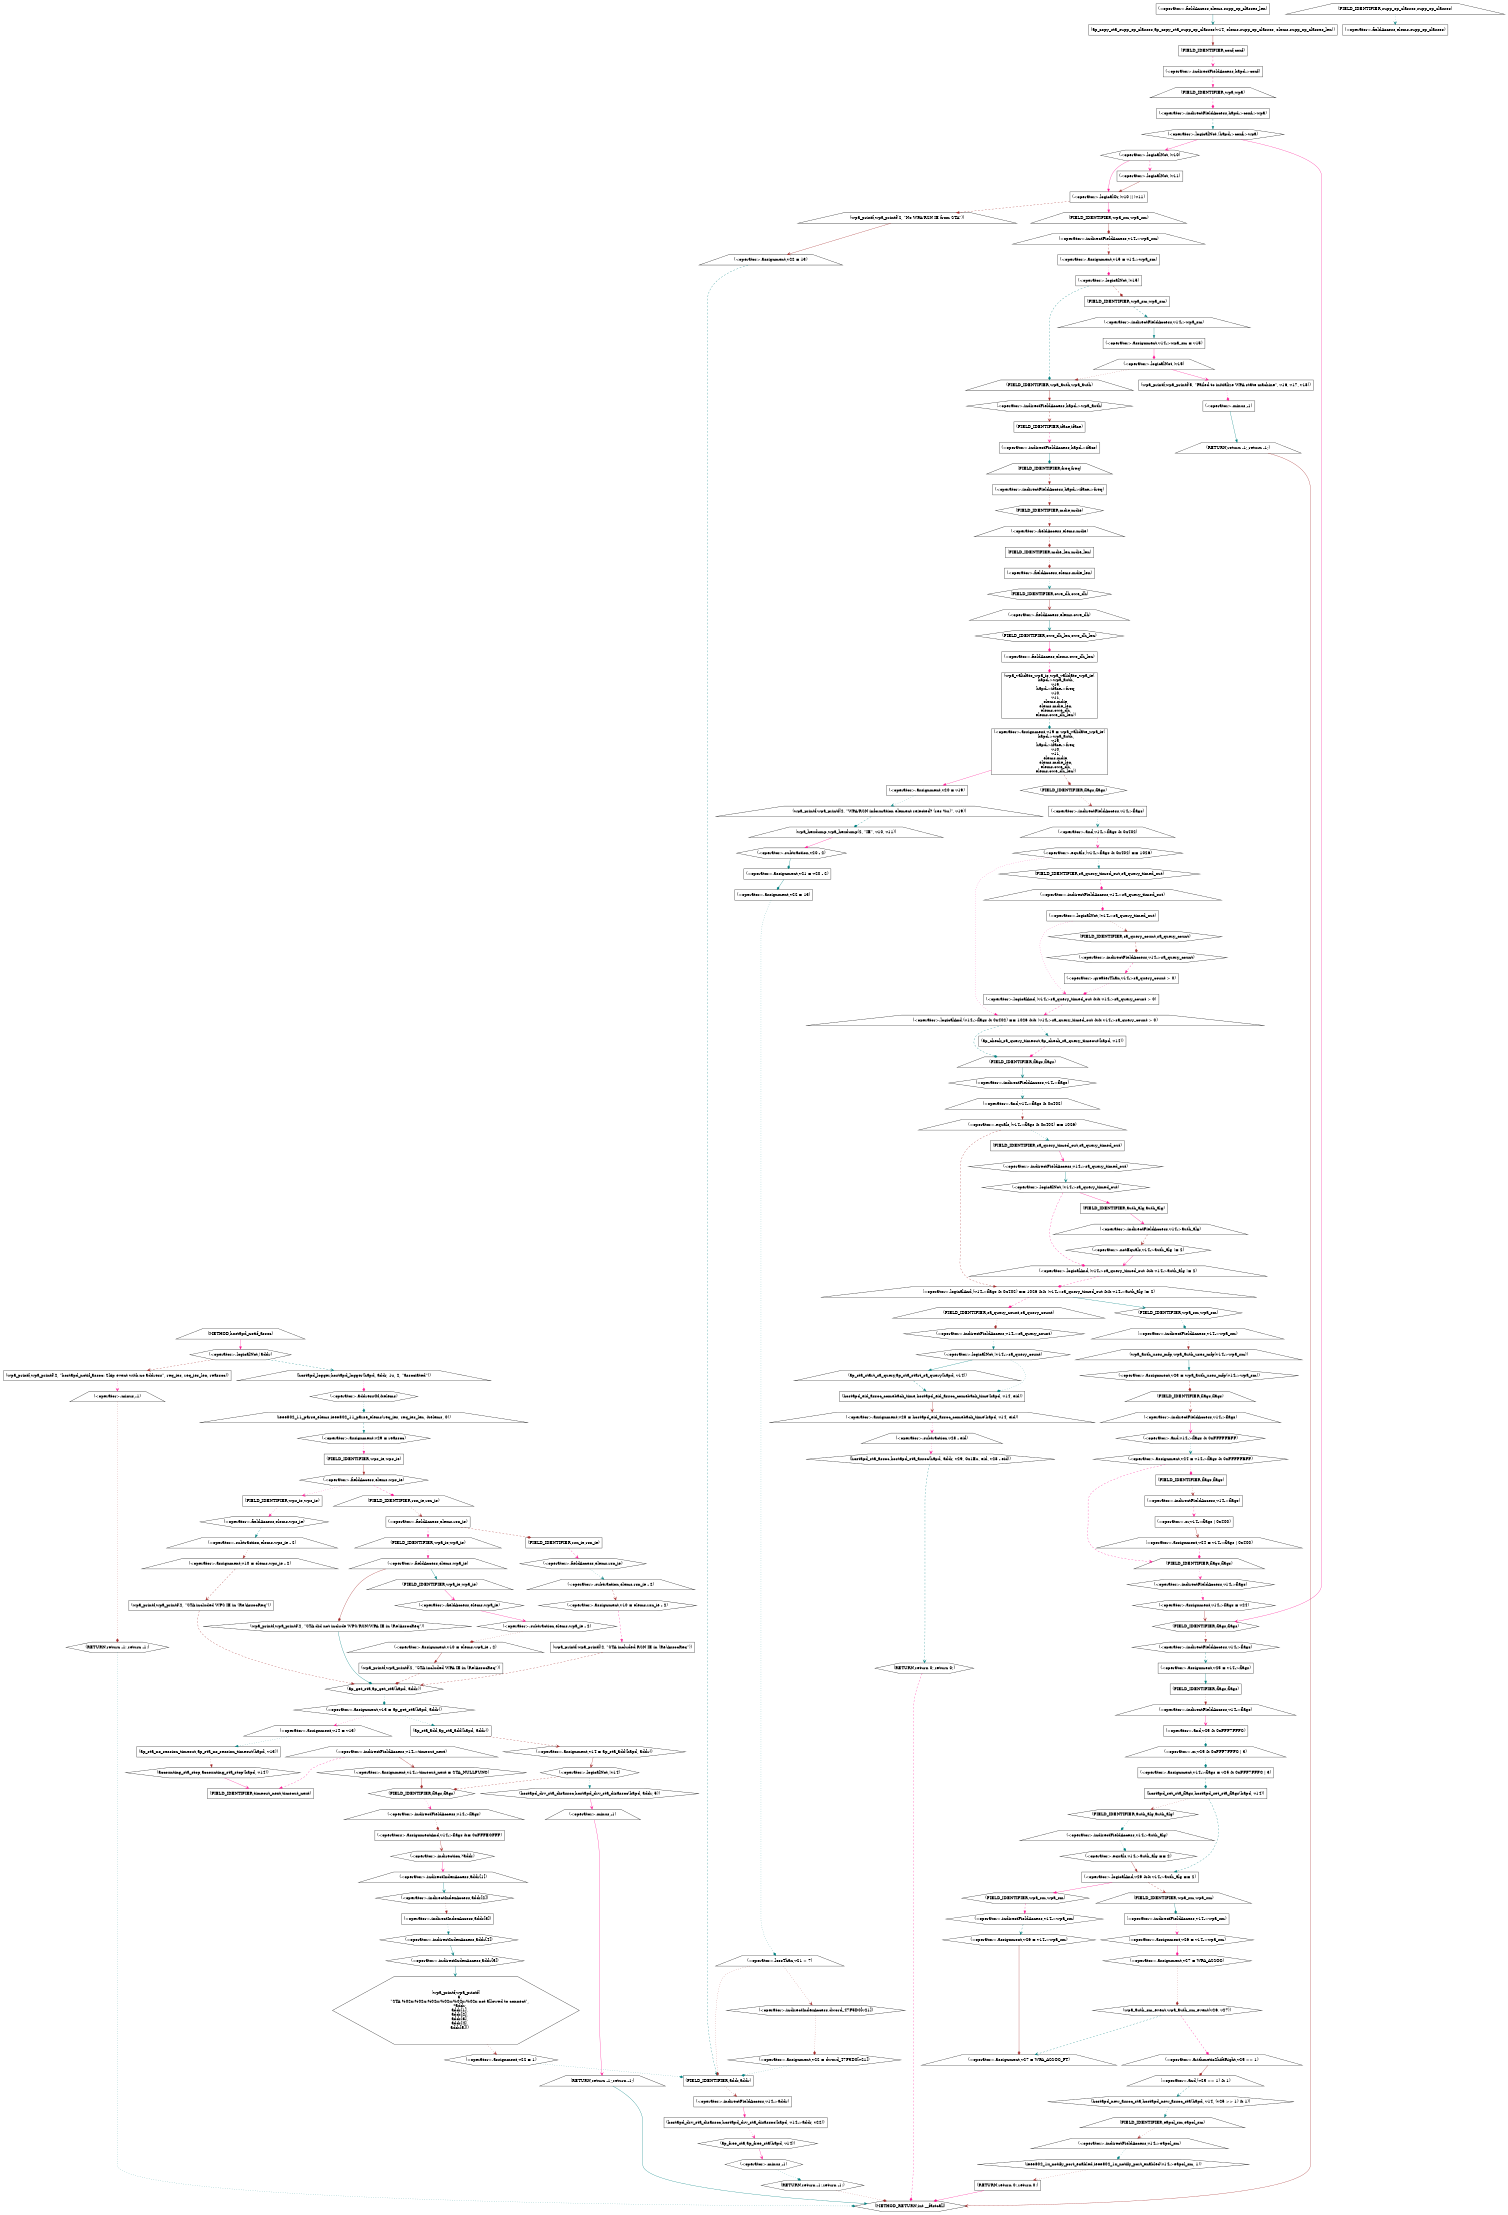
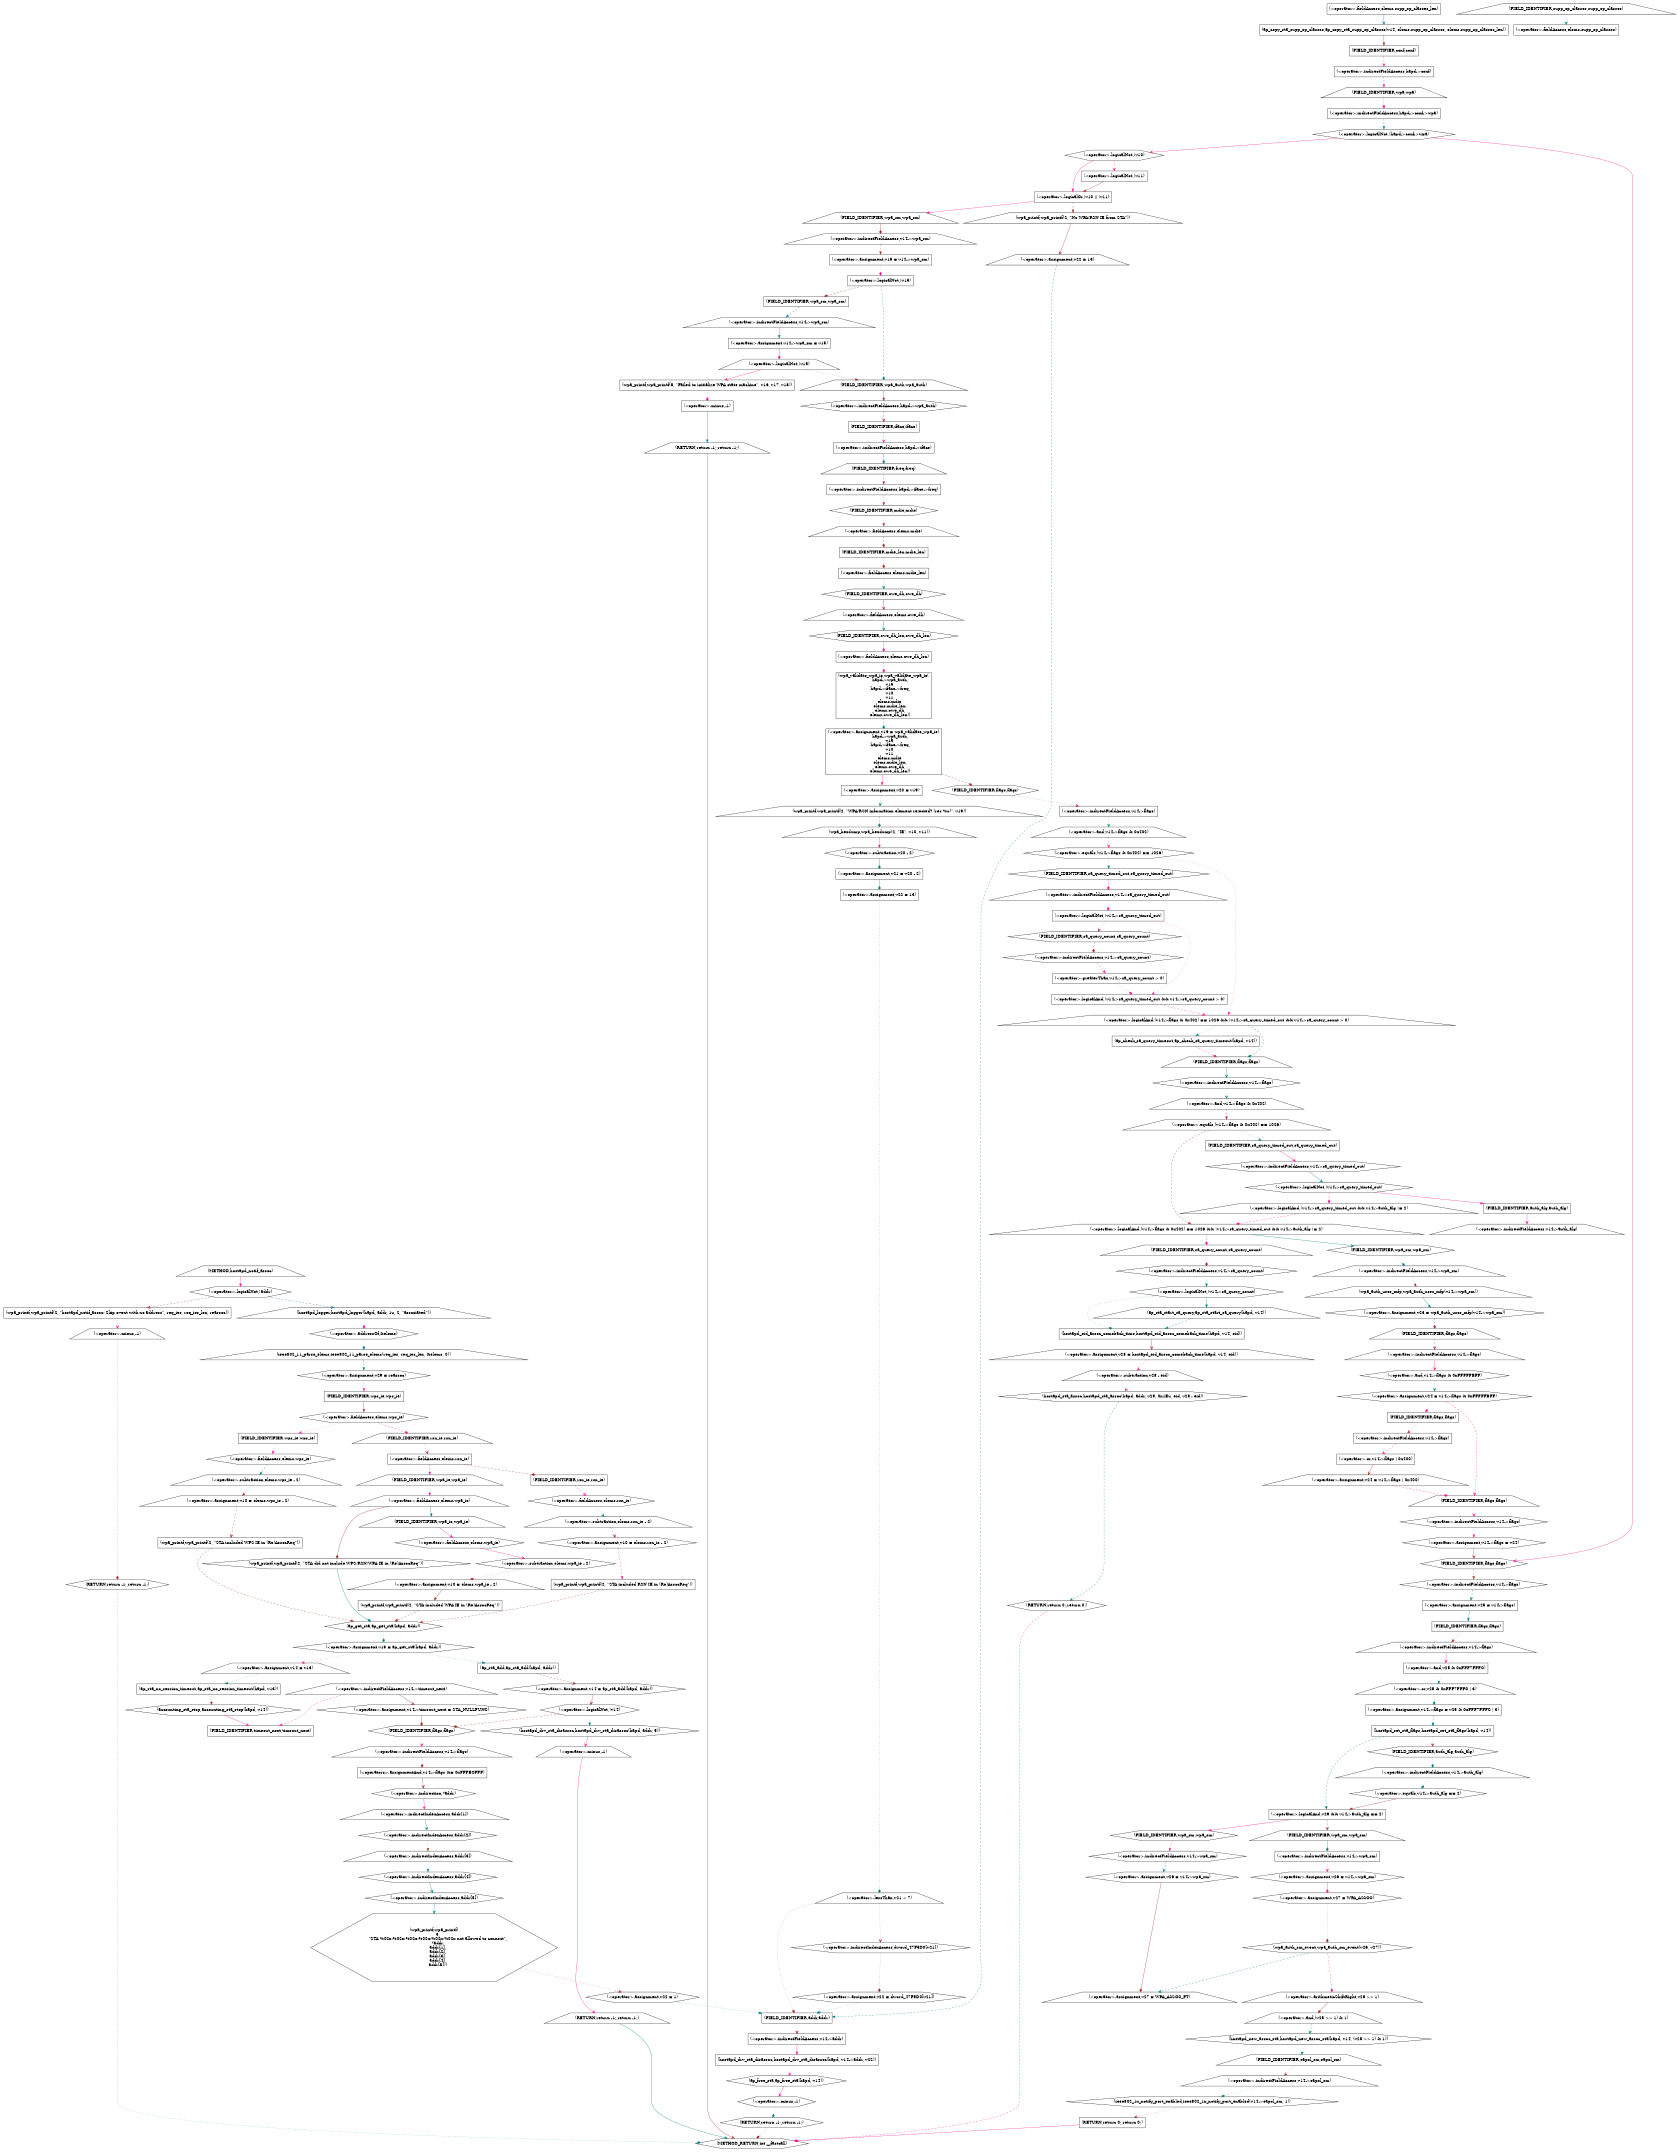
(1138, 1250) -> none
(1206, 1740) -> (1441, 1677)
(447, 1919) -> (428, 1856)
